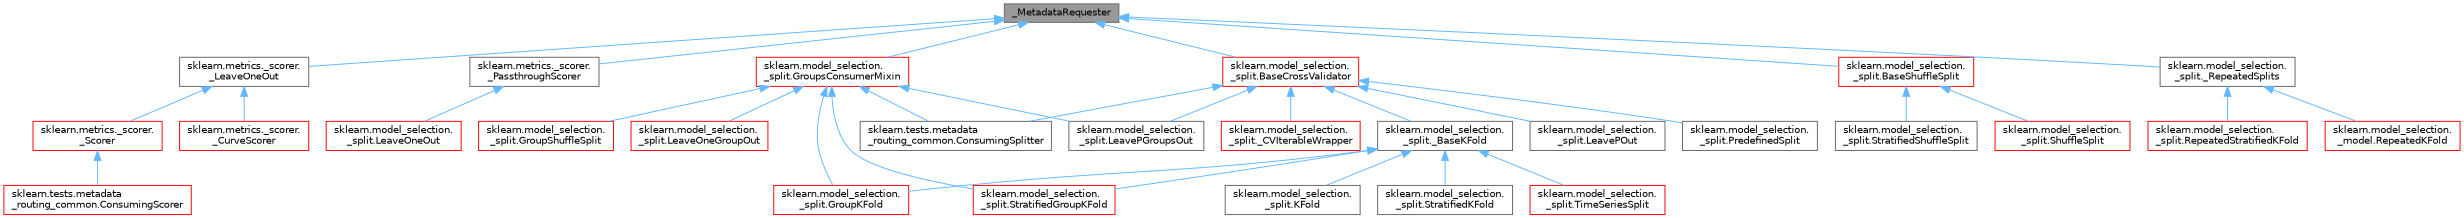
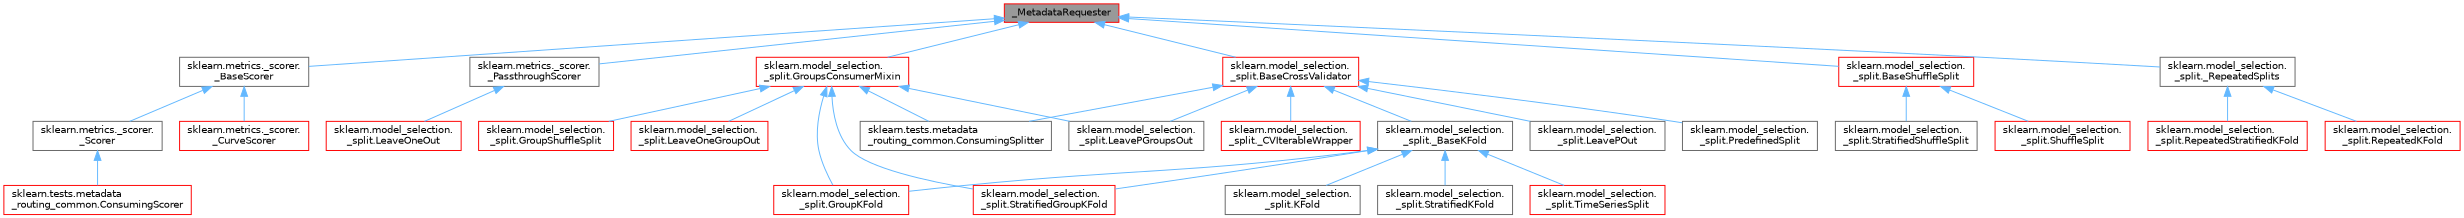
(1062, 13) -> (1062, 13)
(244, 72) -> (244, 72)
(98, 136) -> (98, 136)
(2393, 136) -> (2393, 136)
